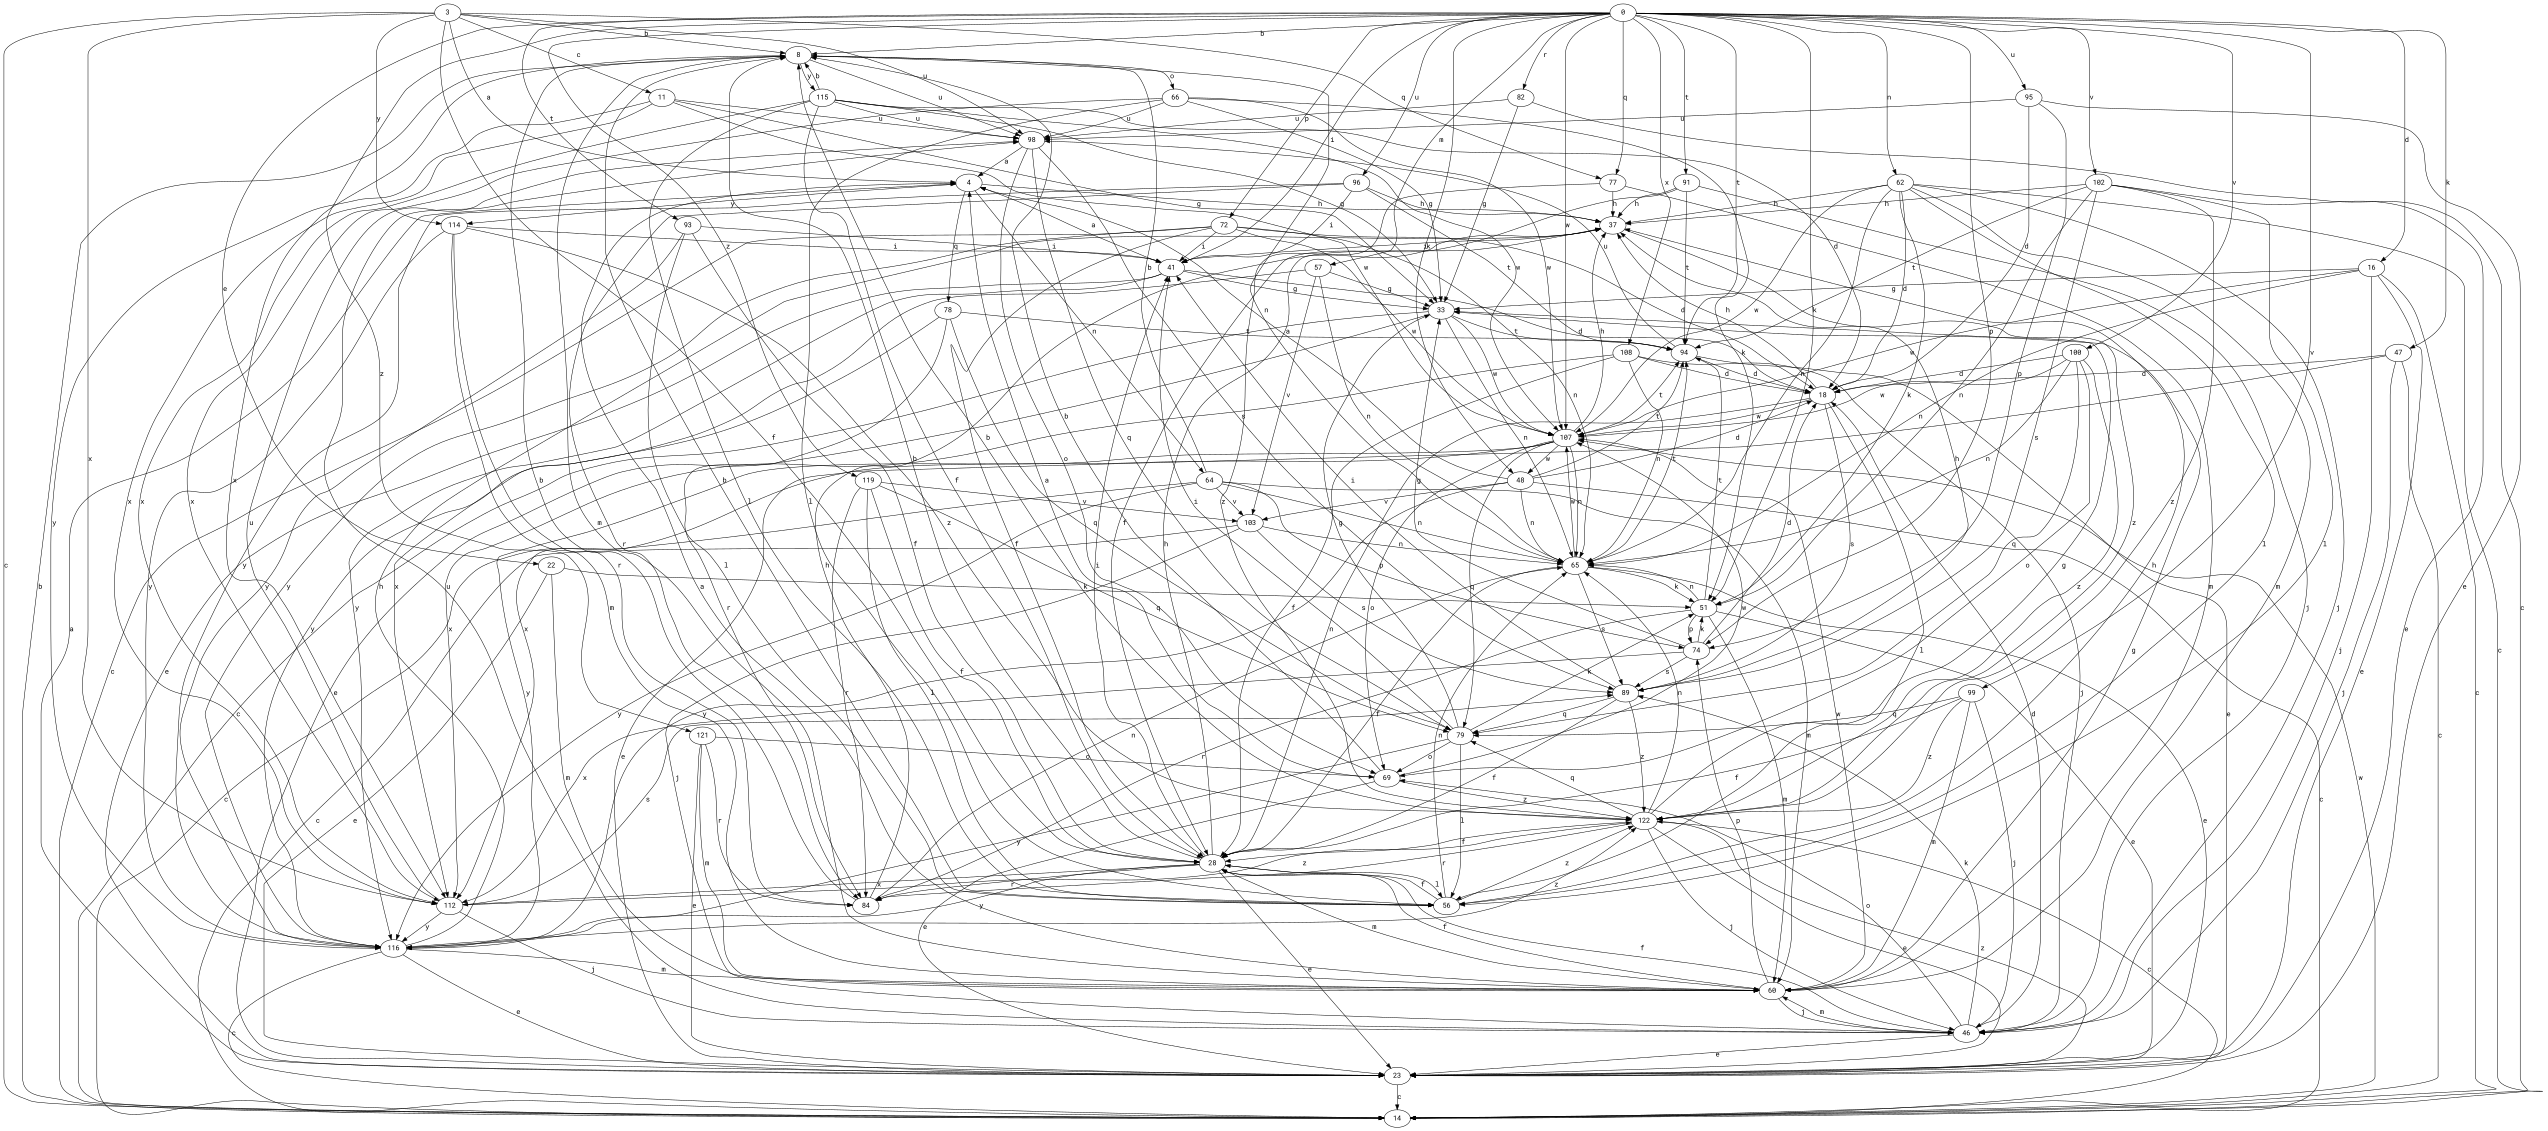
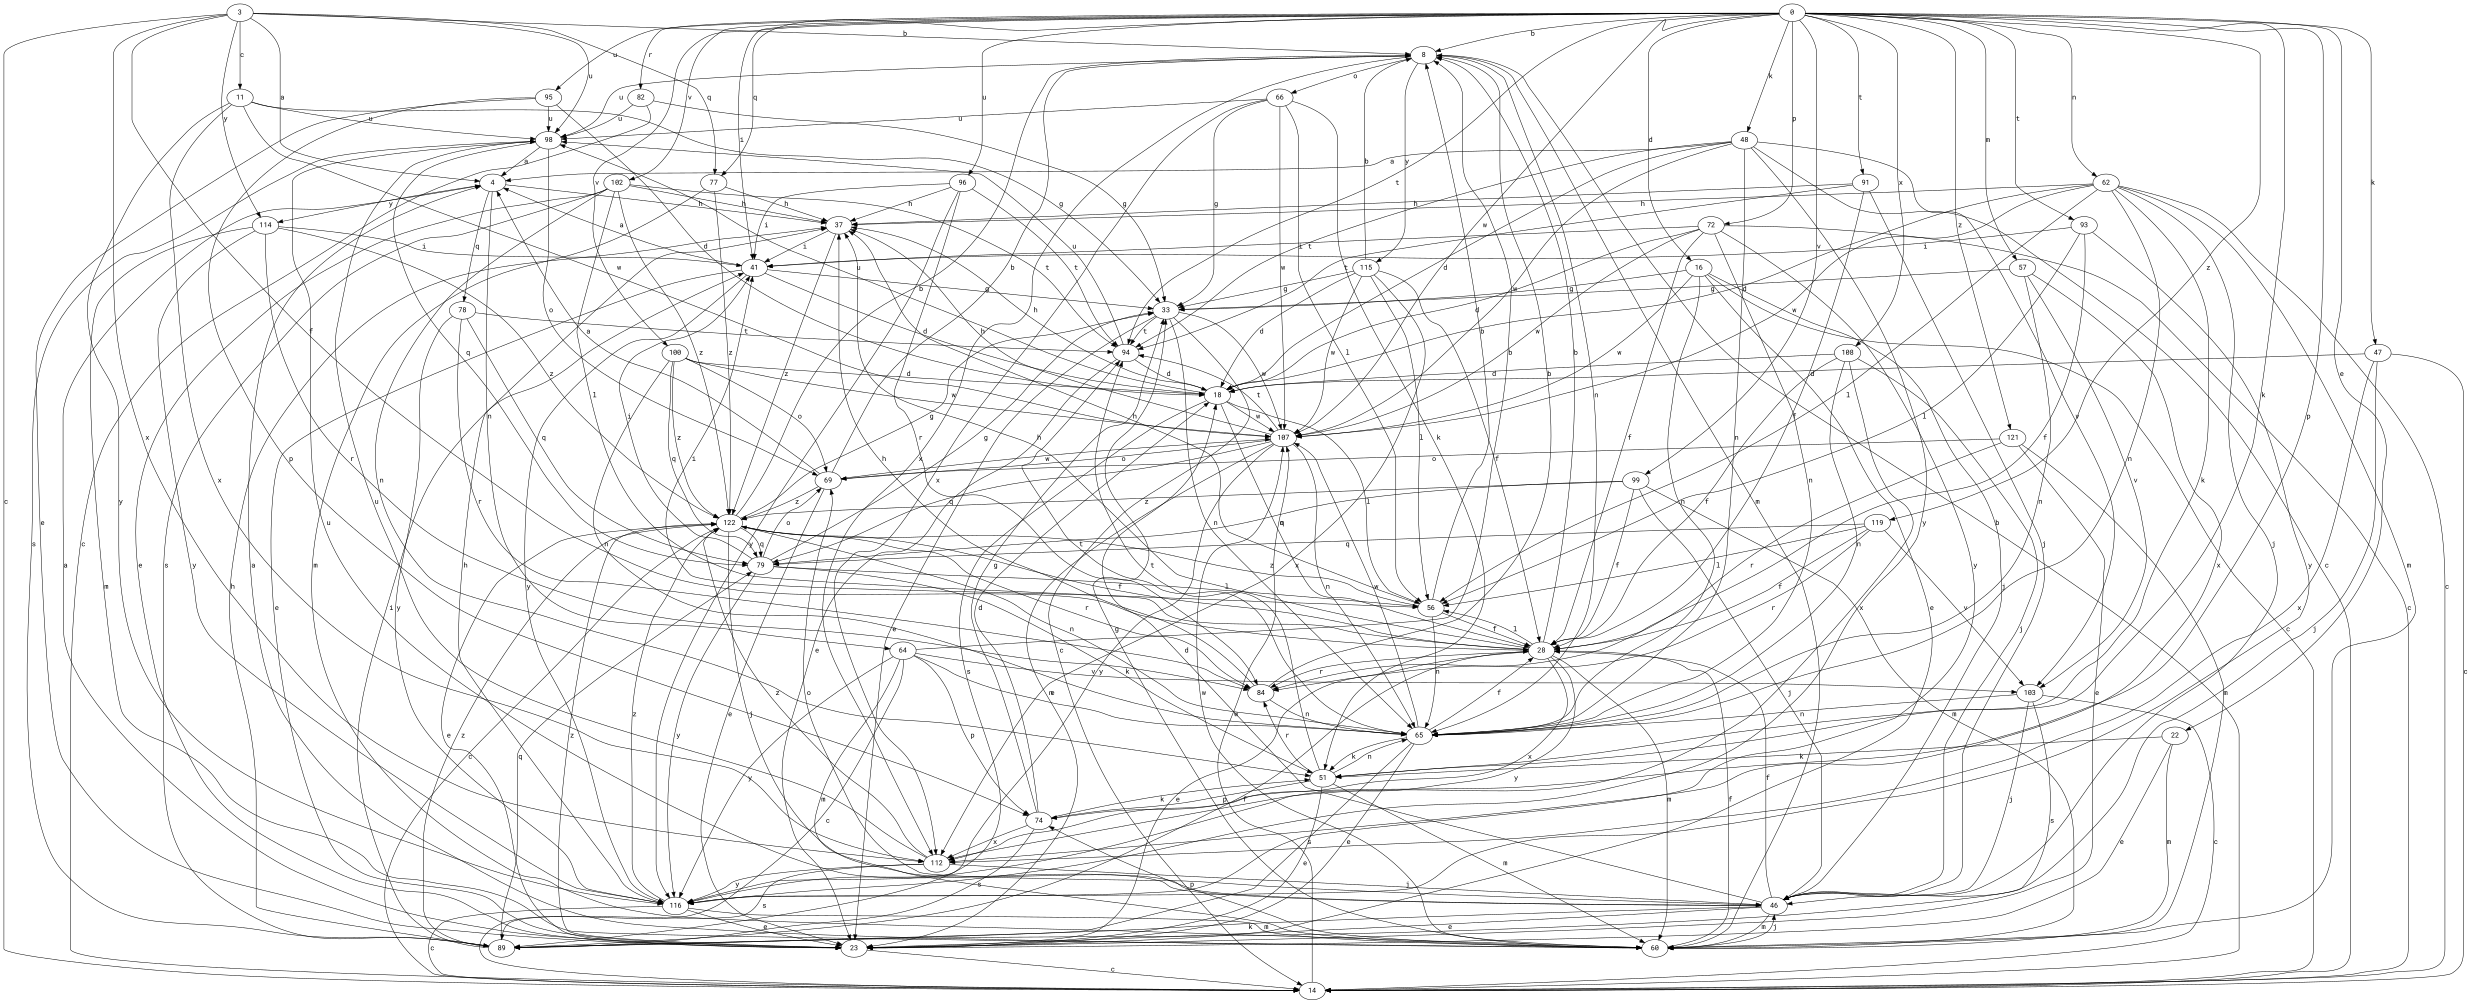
(923, 124) -> (879, 285)
(1545, 458) -> (1515, 284)
